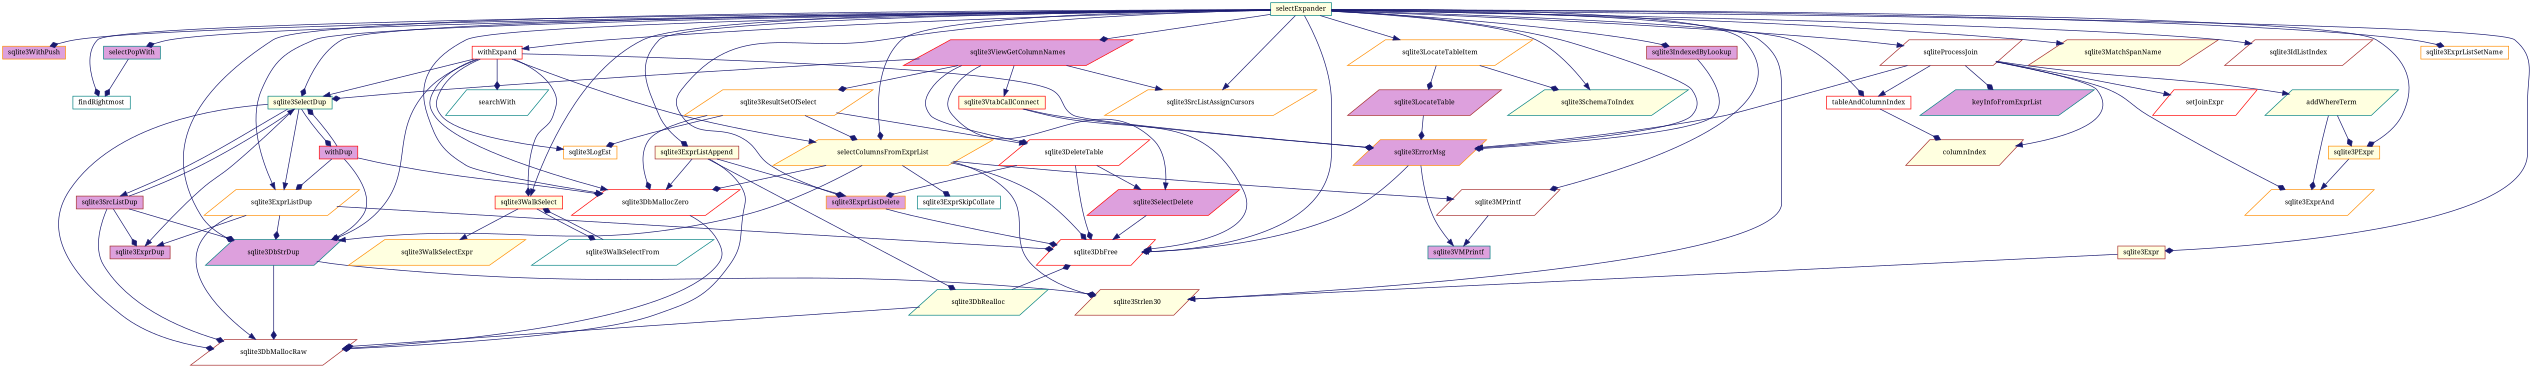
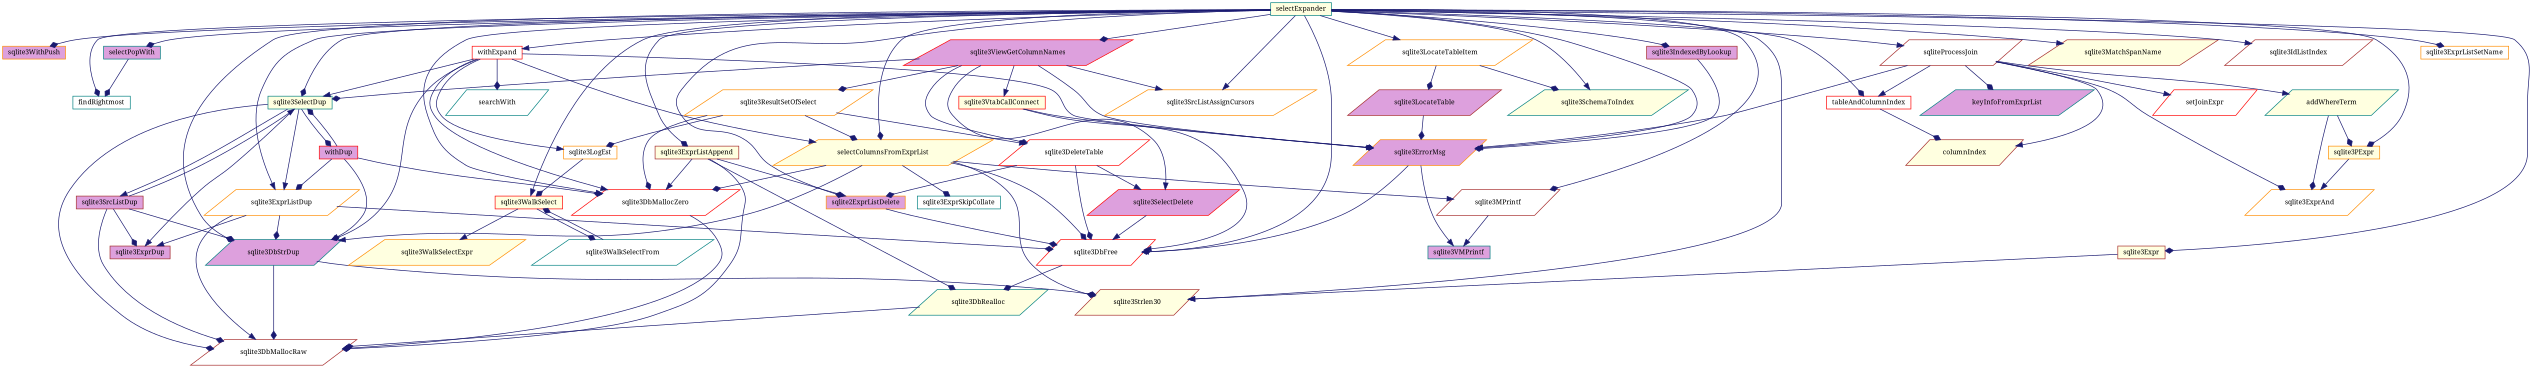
(553, 116) -> (565, 173)
none -> (1193, 131)
(866, 202) -> (866, 202)
(1037, 279) -> (1037, 276)
